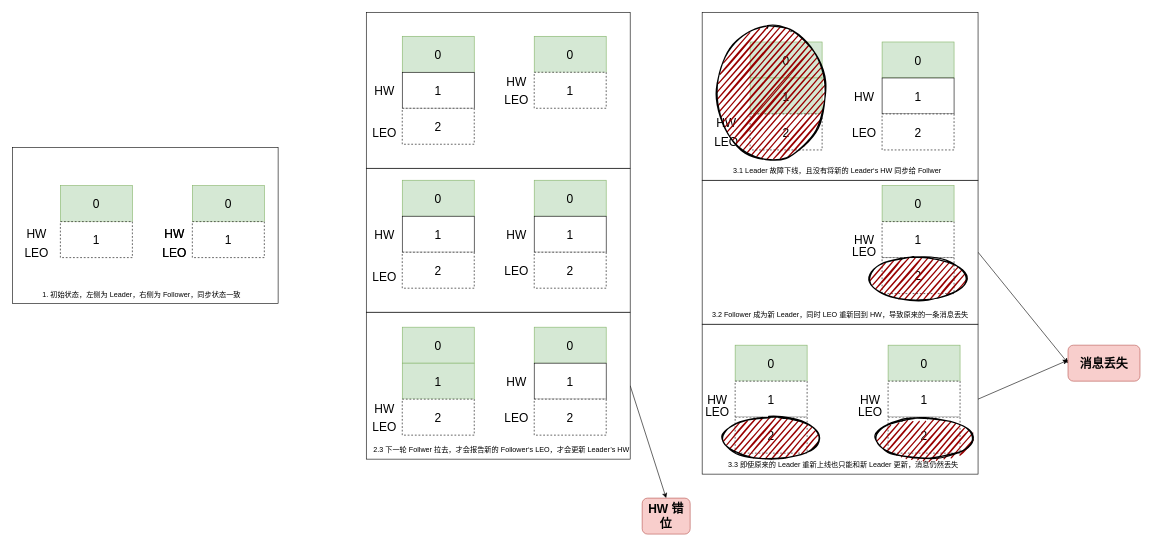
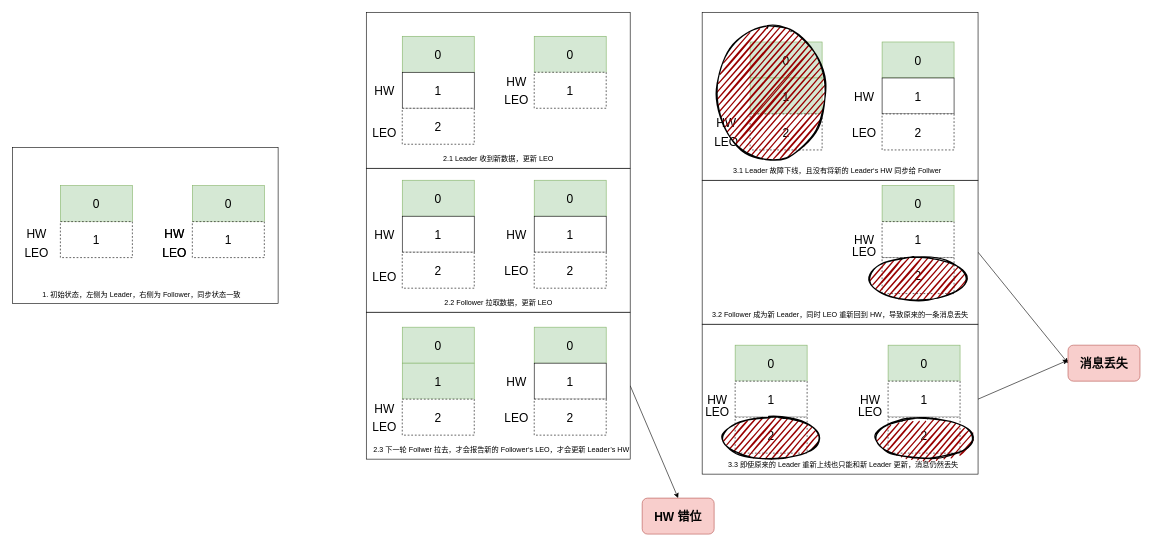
none -> (498, 159)
none -> (498, 303)
(666, 516) -> (678, 516)
